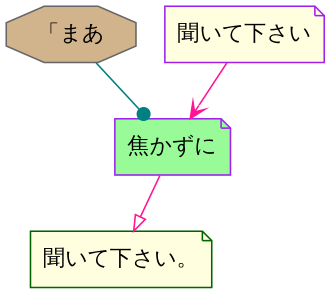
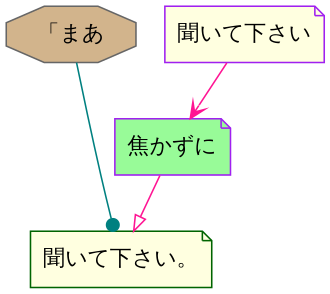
(118, 86) -> (93, 141)
